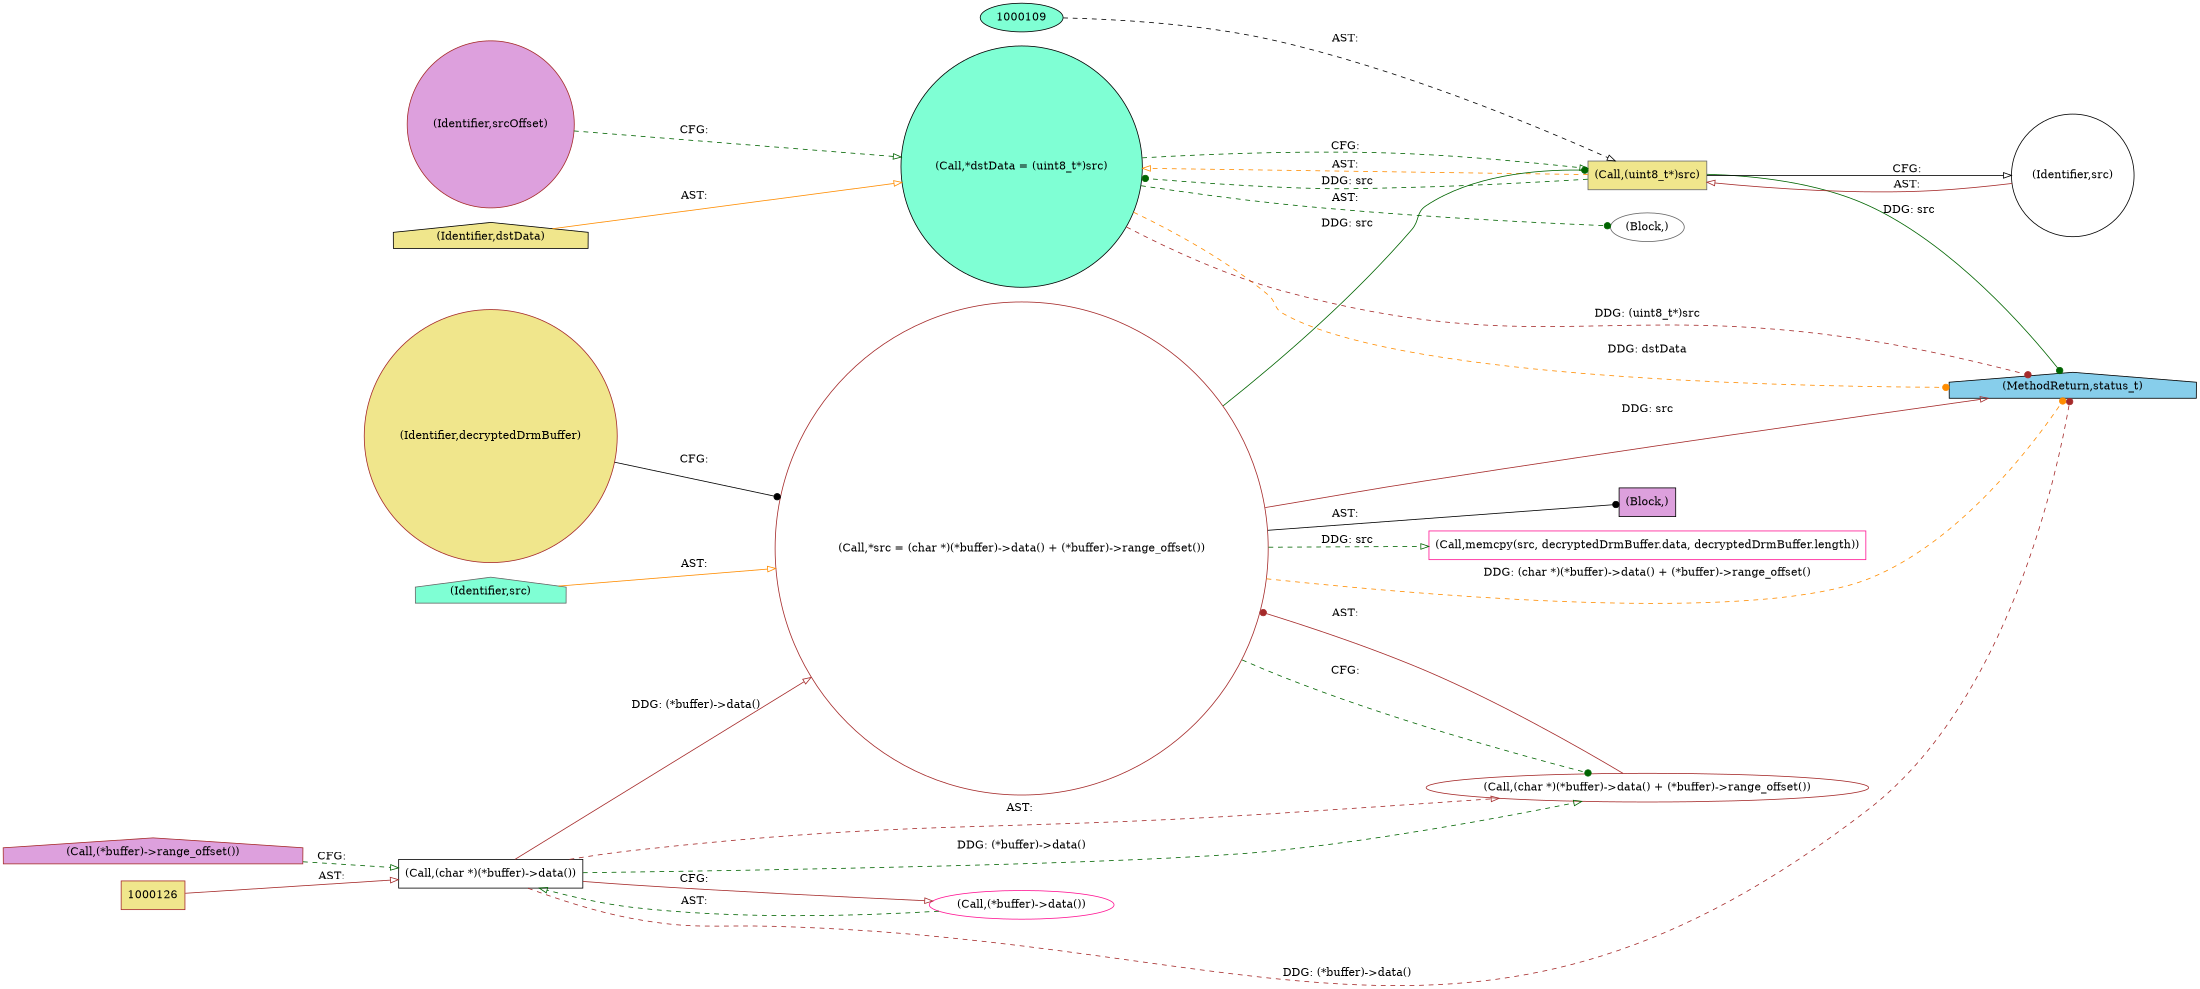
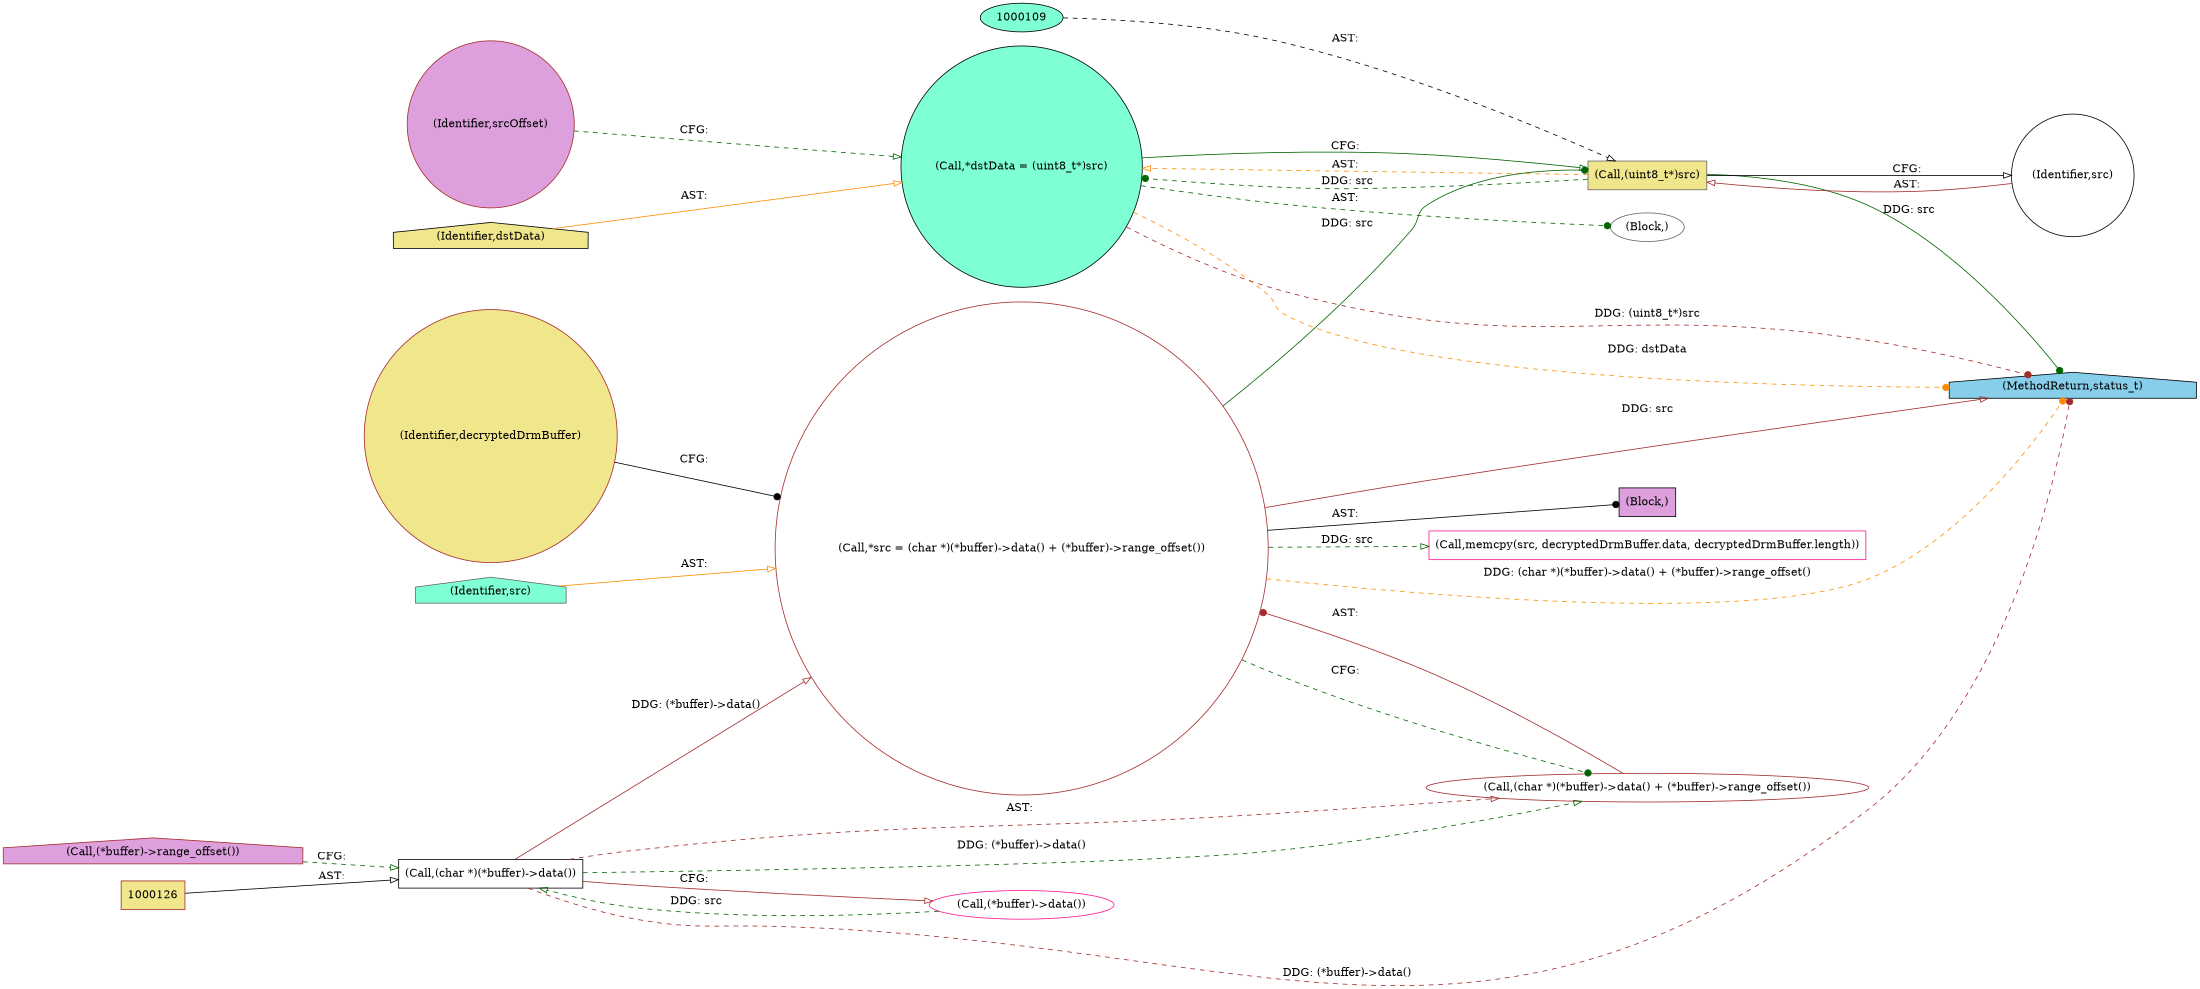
(1361, 152) -> (1361, 152)
(288, 887) -> (288, 887)
(696, 901) -> (696, 901)
